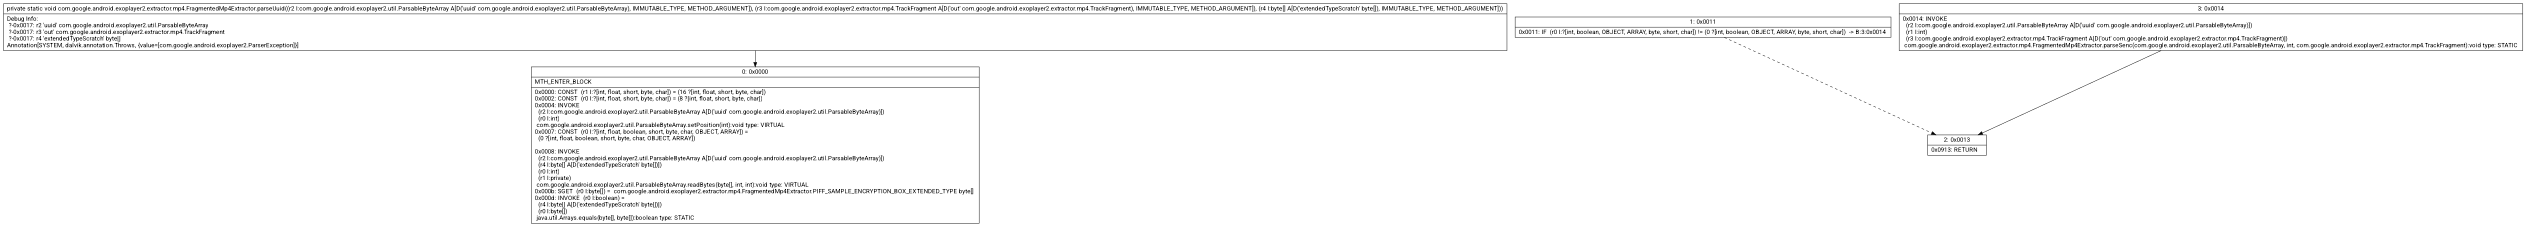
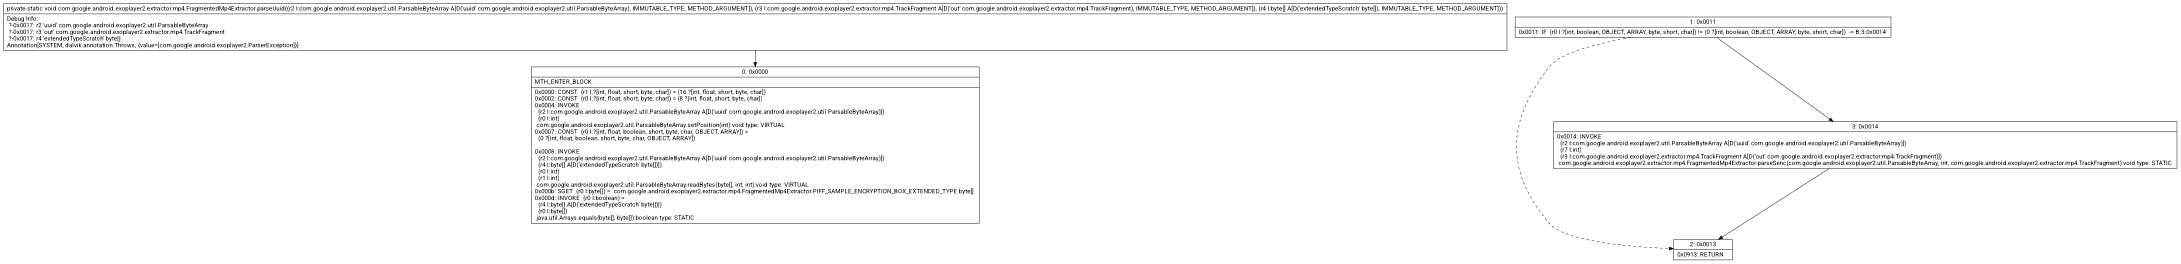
(1915, 32) -> (1569, 150)
none -> (1773, 78)
(553, 178) -> (547, 178)
